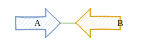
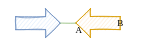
(38, 23) -> (79, 30)
